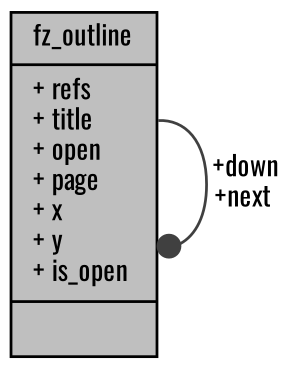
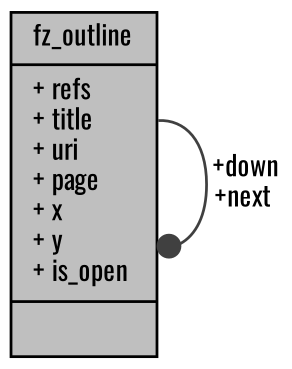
(67, 151) -> (56, 151)
